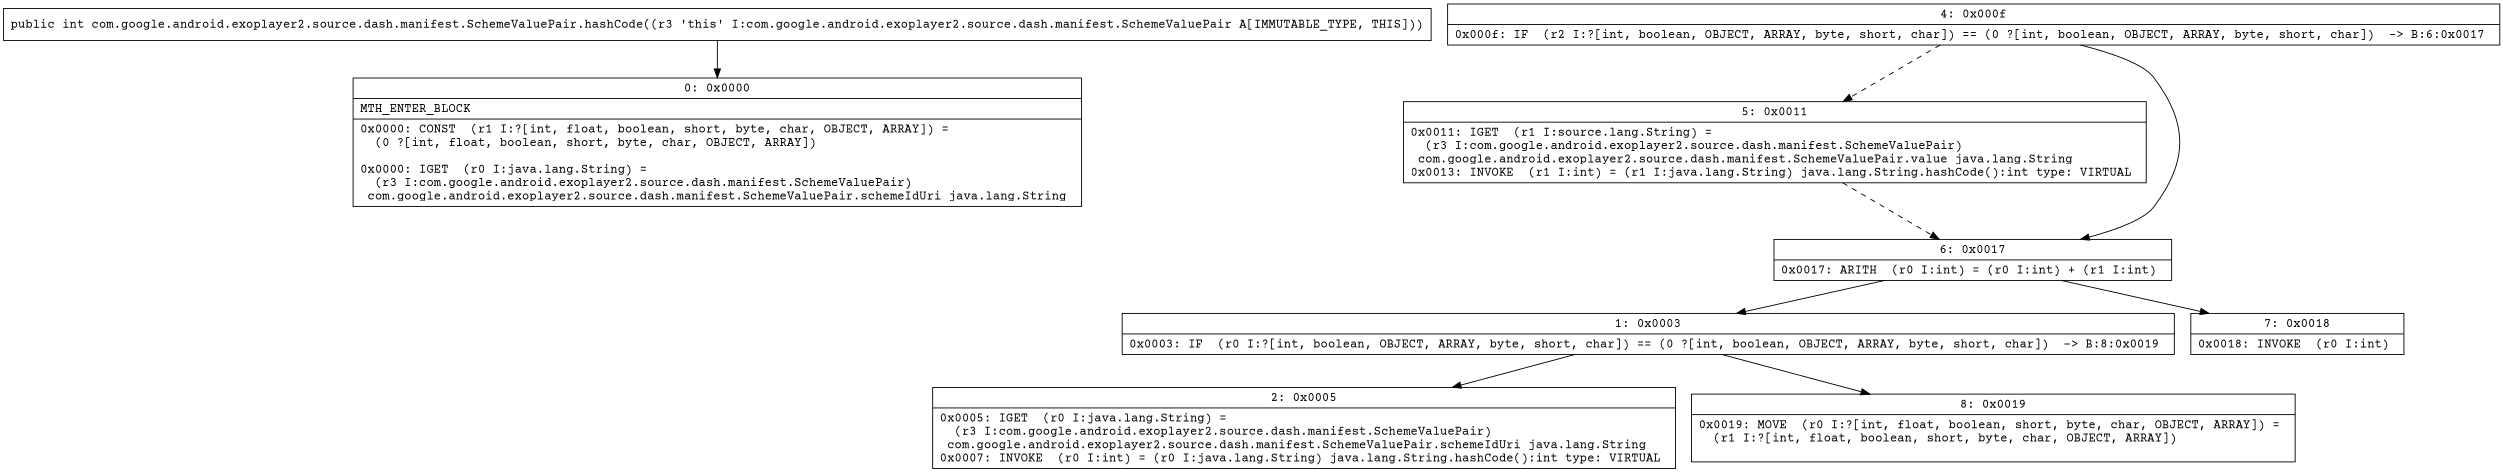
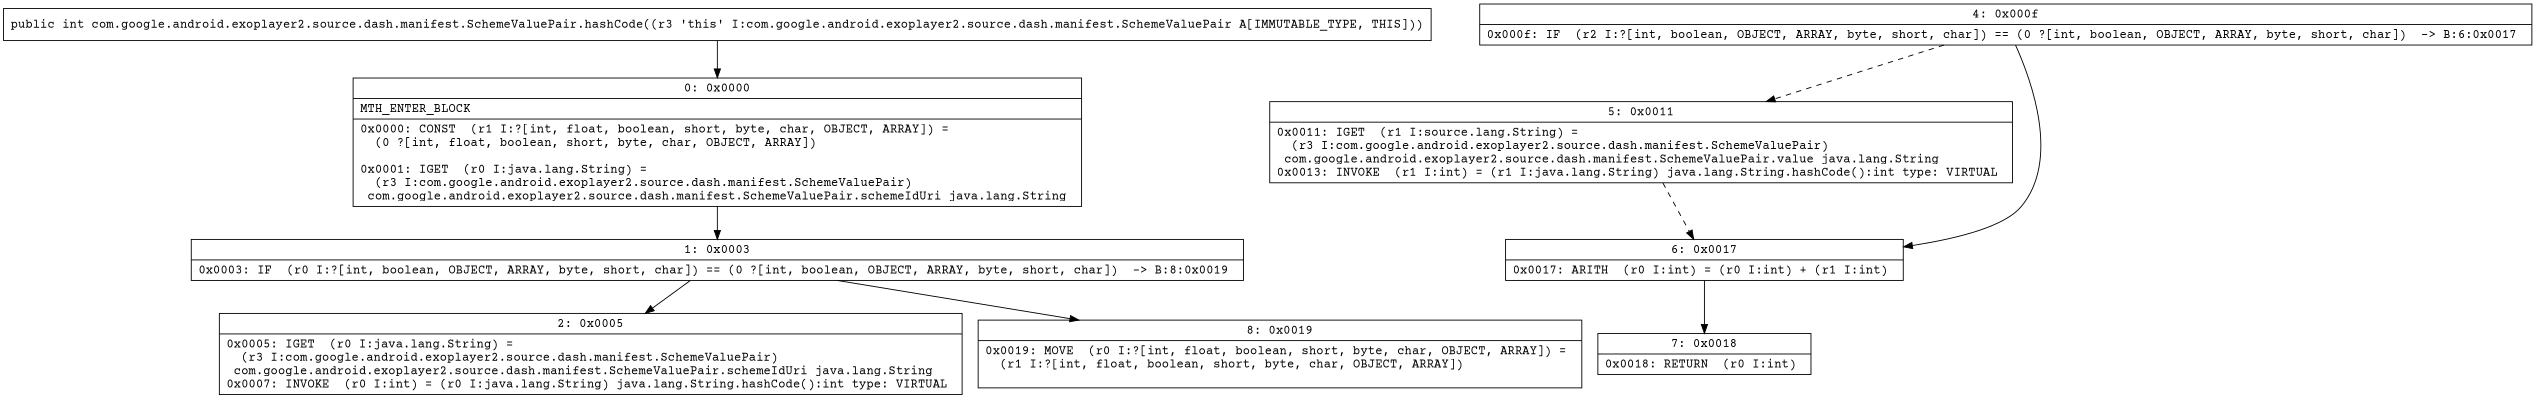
(508, 169) -> (508, 169)
(1815, 296) -> (717, 218)
(2297, 344) -> (1704, 364)
